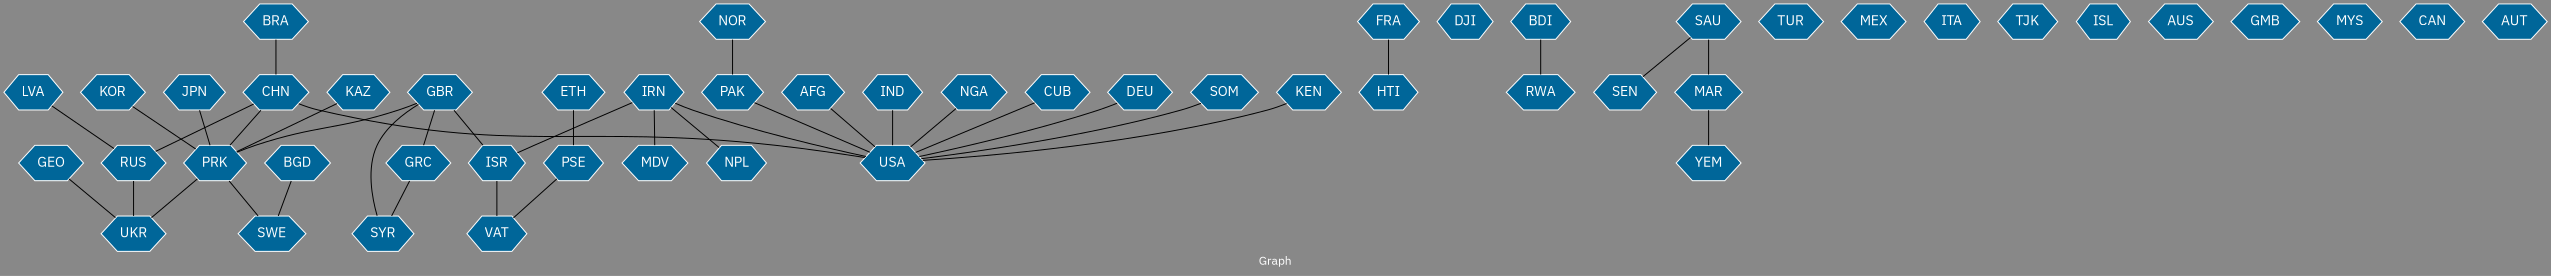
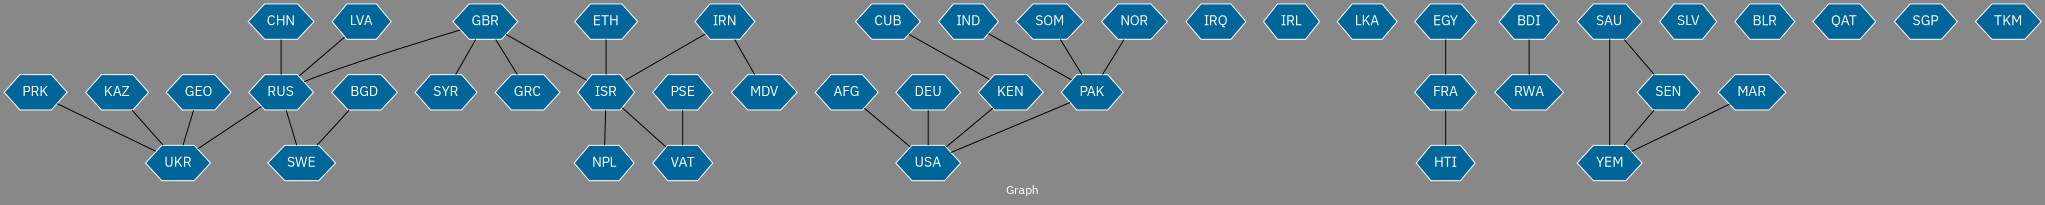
(276, 22) -> none
none -> (1216, 22)
none -> (1292, 22)
none -> (1367, 22)
none -> (1446, 22)
(1465, 22) -> none
none -> (1688, 22)
none -> (1765, 22)
(1791, 22) -> none
none -> (1844, 22)
(1874, 22) -> none
none -> (1926, 22)
(1952, 22) -> none
none -> (2008, 22)
(2028, 22) -> none
(2103, 22) -> none
(2181, 22) -> none
(2265, 22) -> none
(2350, 22) -> none
(2432, 22) -> none
(2515, 22) -> none
(1709, 57) -> (1610, 92)
(113, 92) -> none
(194, 92) -> none
(974, 92) -> none
(573, 122) -> (606, 57)
(245, 128) -> none
(287, 128) -> (148, 128)
(327, 128) -> (382, 54)
(695, 128) -> (605, 128)
(893, 128) -> (1030, 57)
(975, 128) -> (949, 57)
none -> (1639, 128)
(770, 133) -> none
(581, 136) -> none
(1062, 137) -> (1071, 57)
(244, 198) -> (291, 128)
(401, 198) -> none
